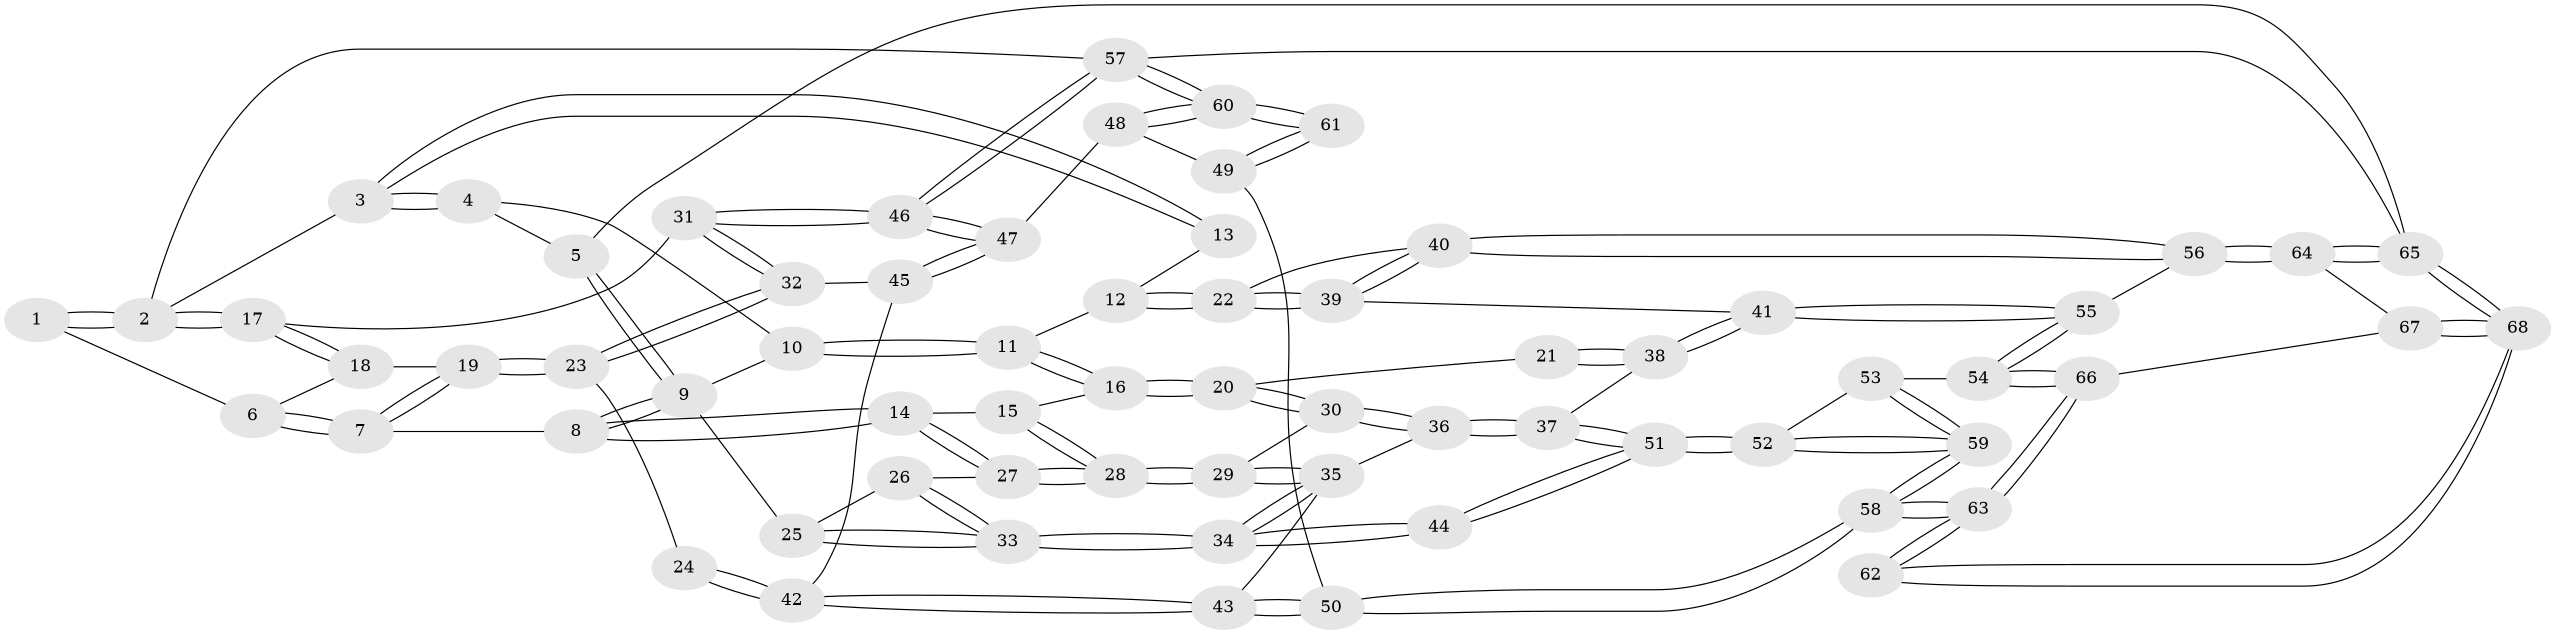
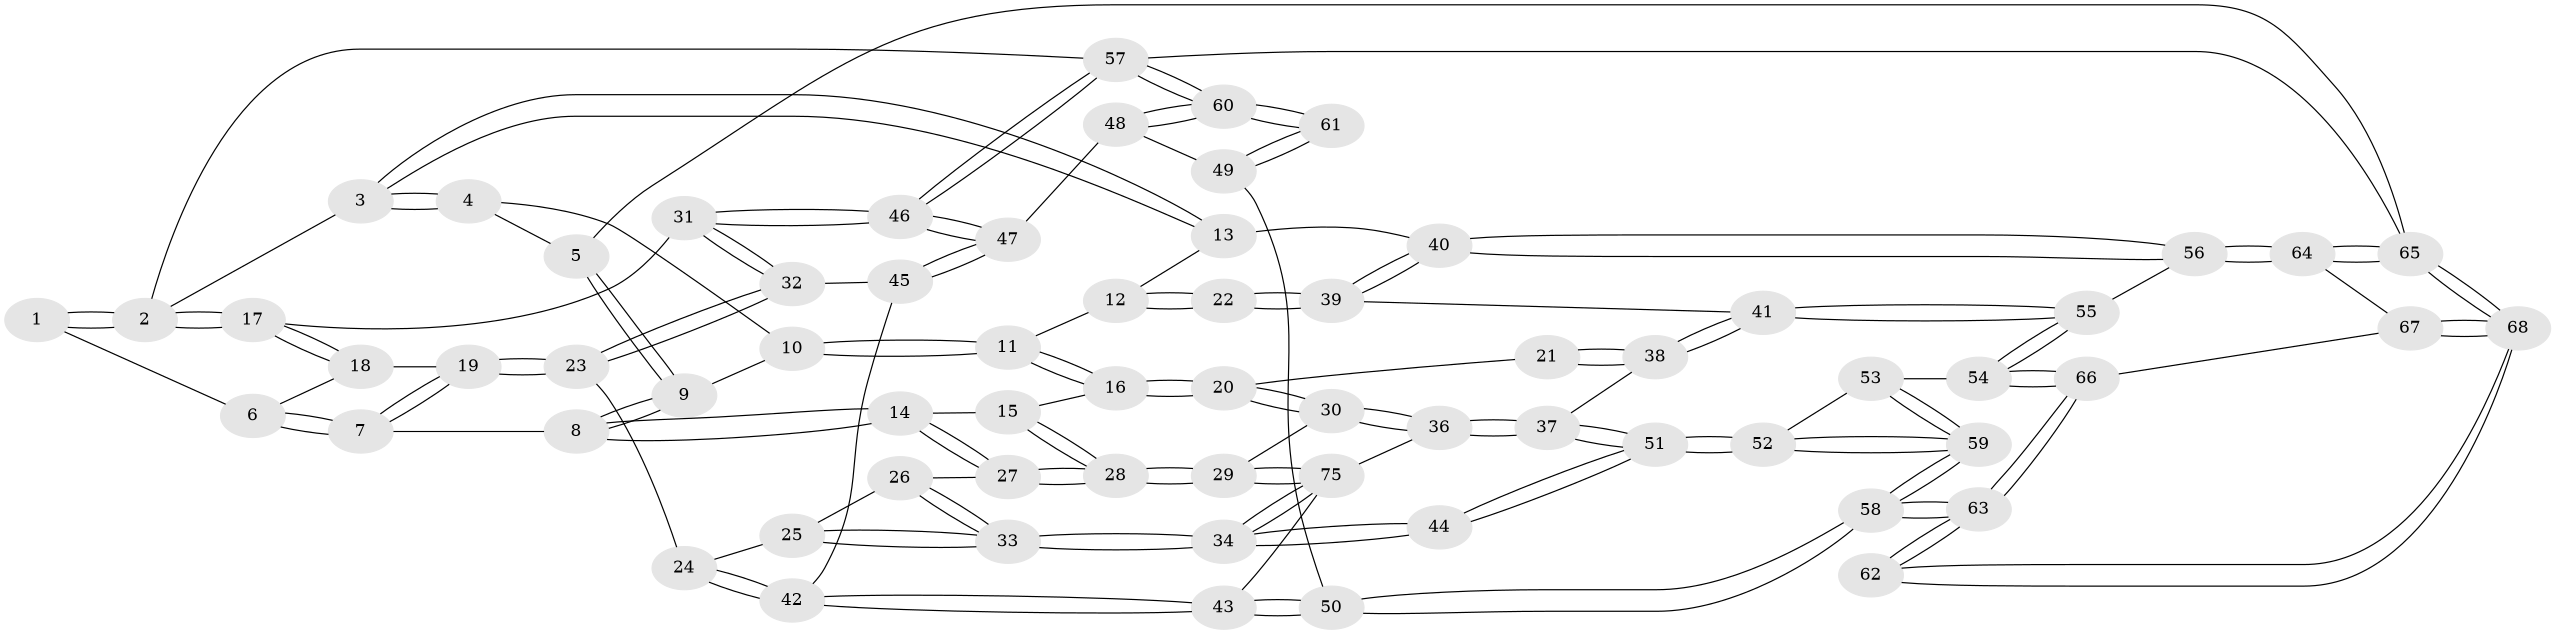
(1327, 261) -> (1333, 227)
(738, 466) -> (739, 552)
(1332, 476) -> (1332, 476)
